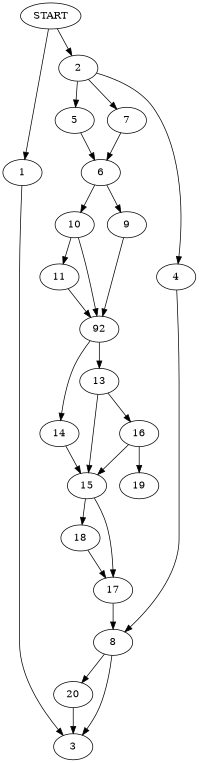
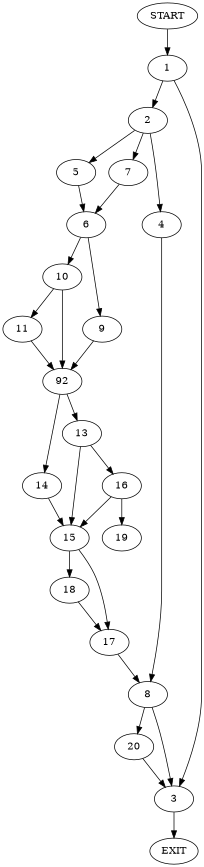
(63, 39) -> (159, 91)
none -> (174, 851)
